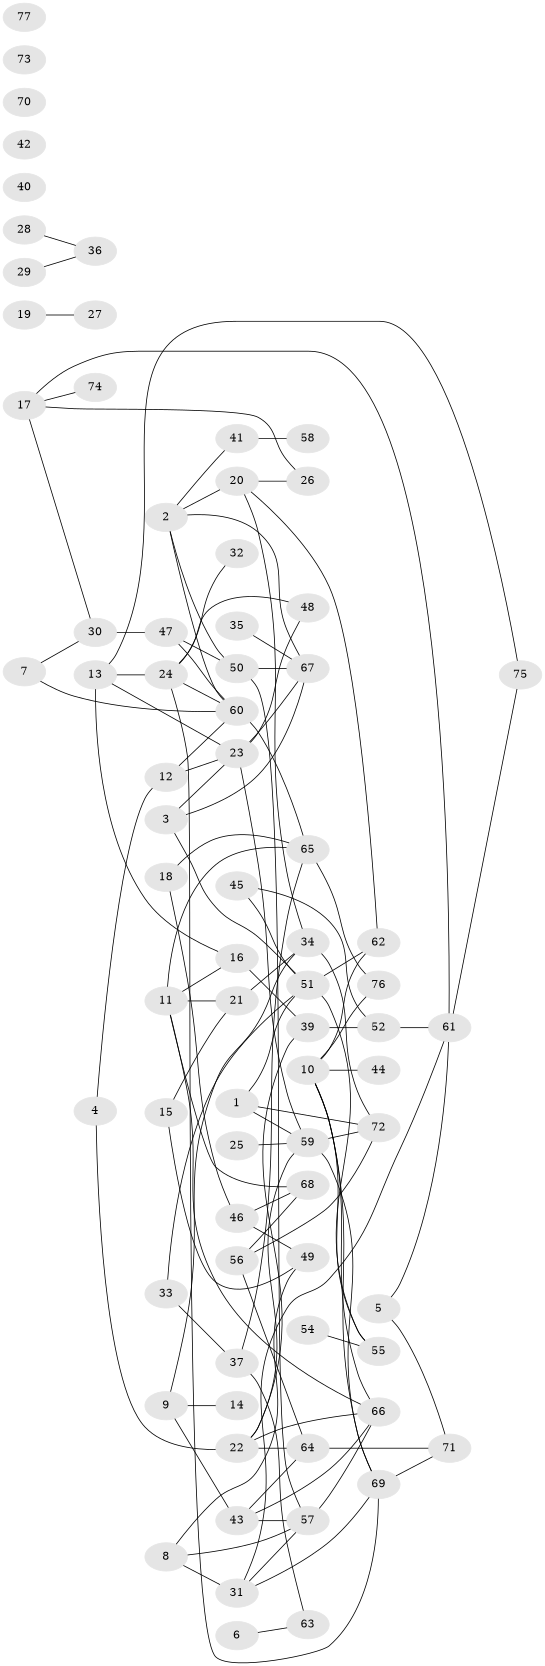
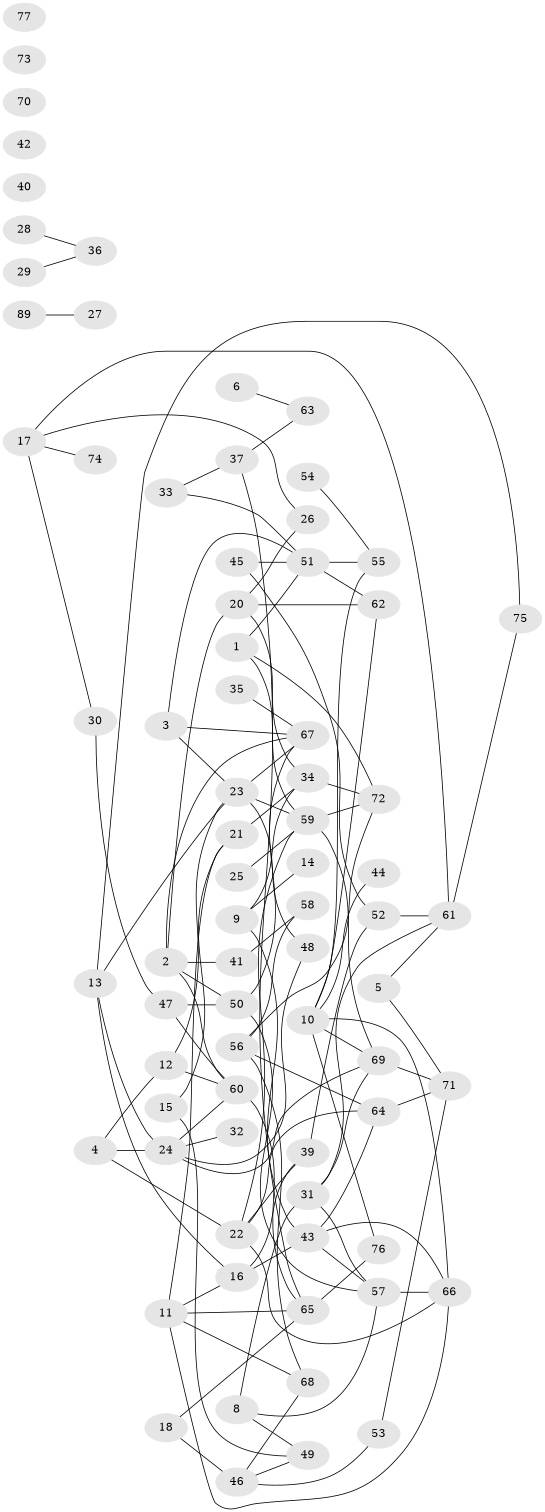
(24, 315) -> (24, 315)
(24, 672) -> none
none -> (273, 967)
none -> (129, 1151)
none -> (272, 1258)
none -> (379, 1434)
